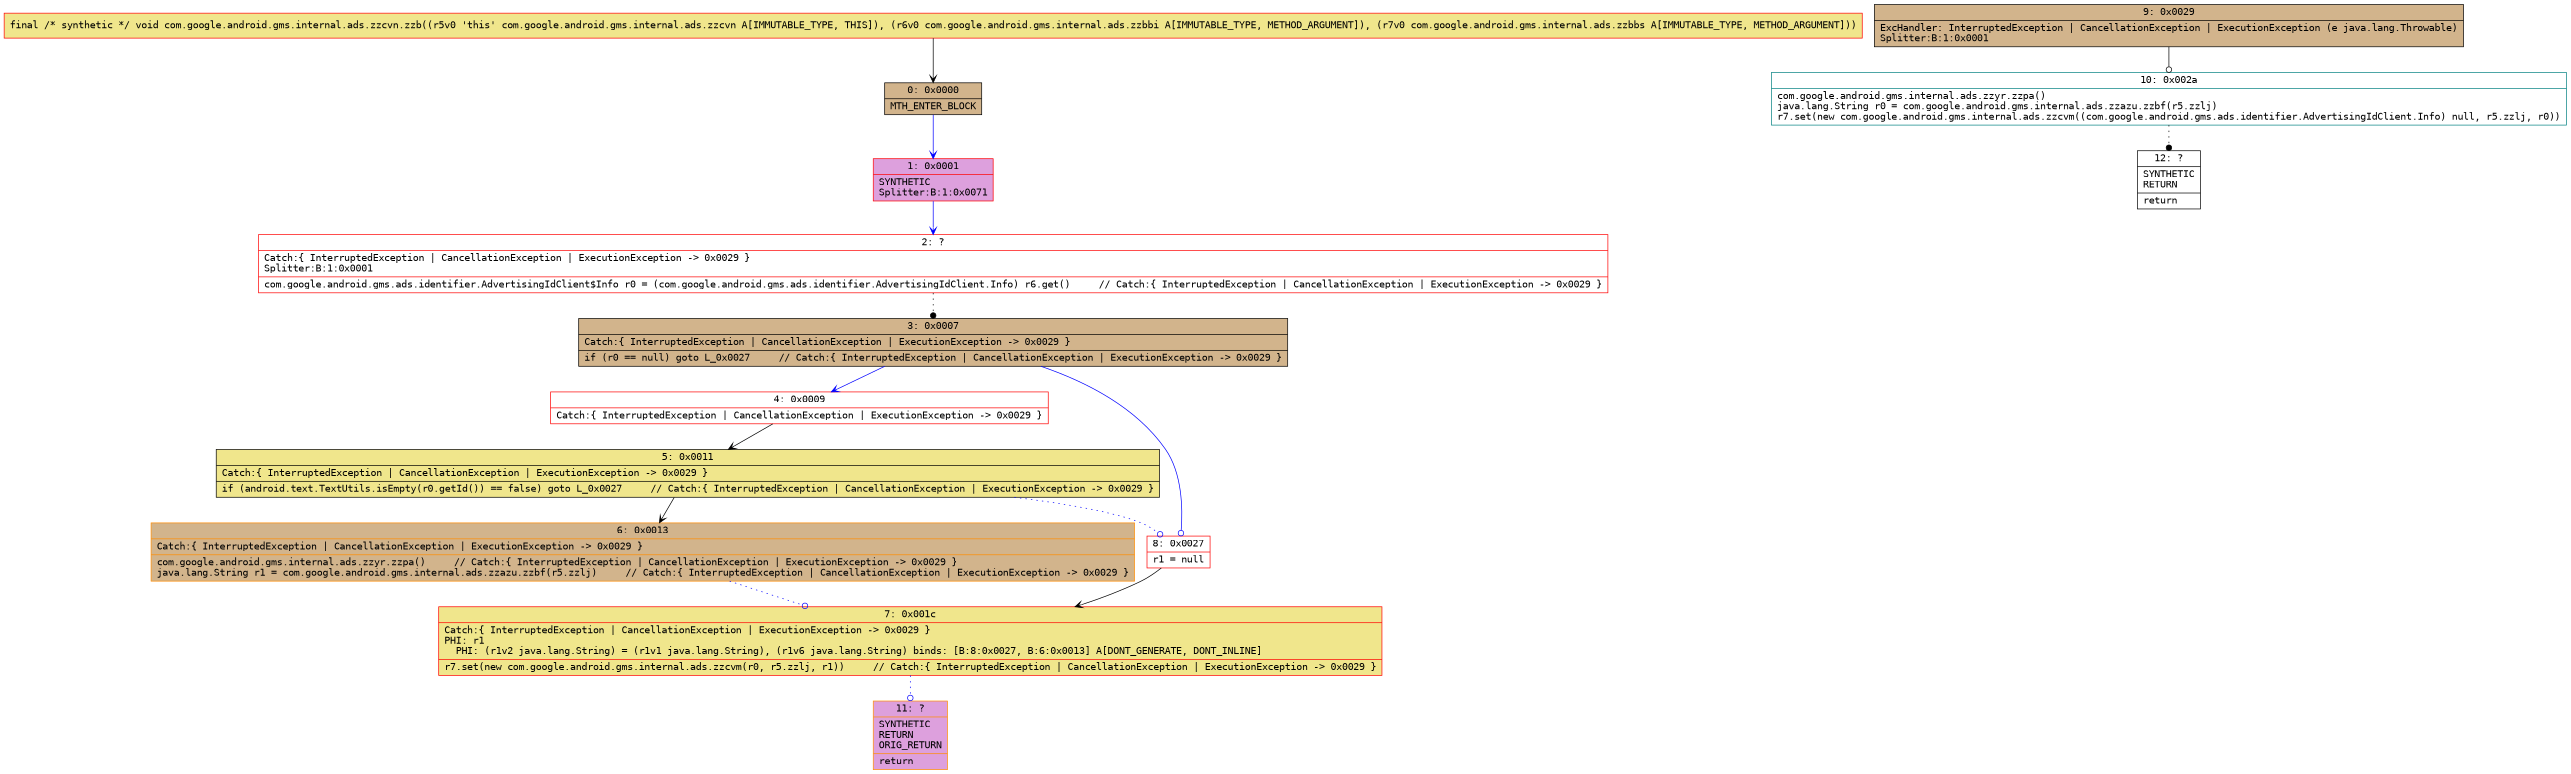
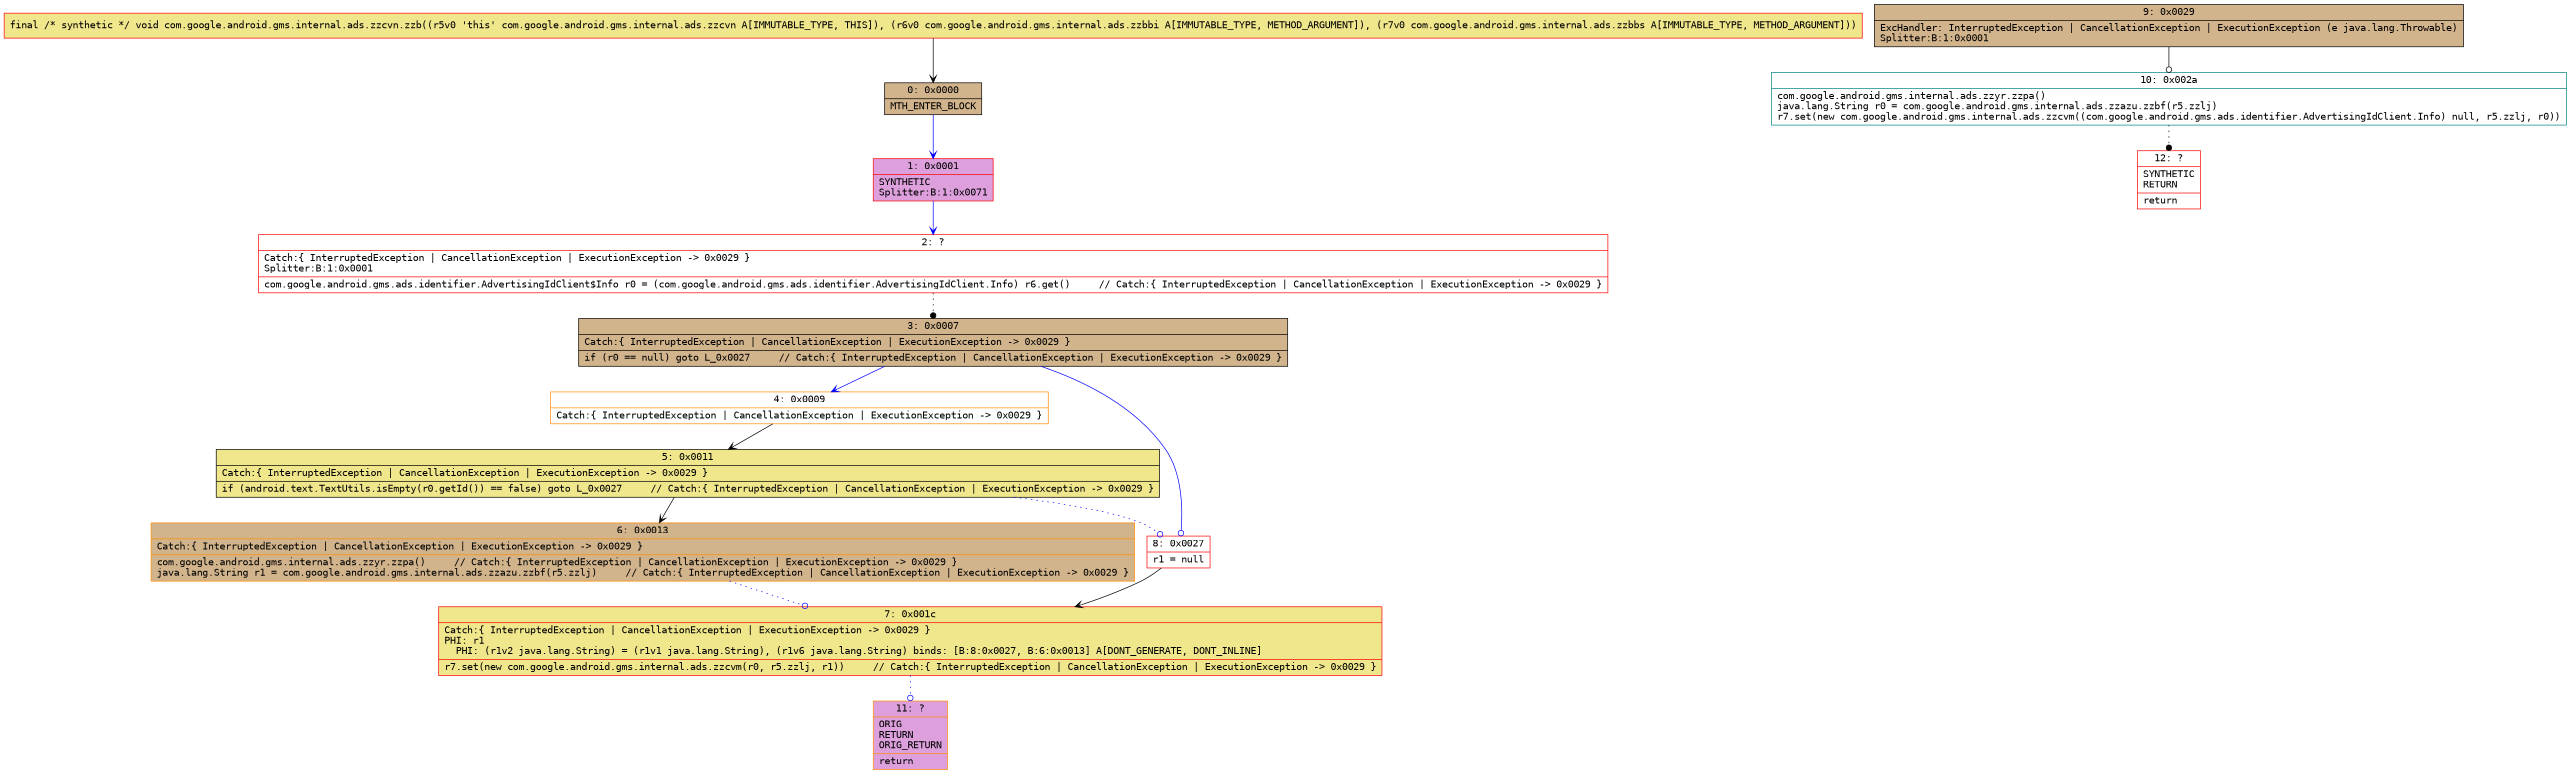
(2169, 180) -> (2169, 180)
(799, 408) -> (799, 408)
(905, 725) -> (891, 725)
